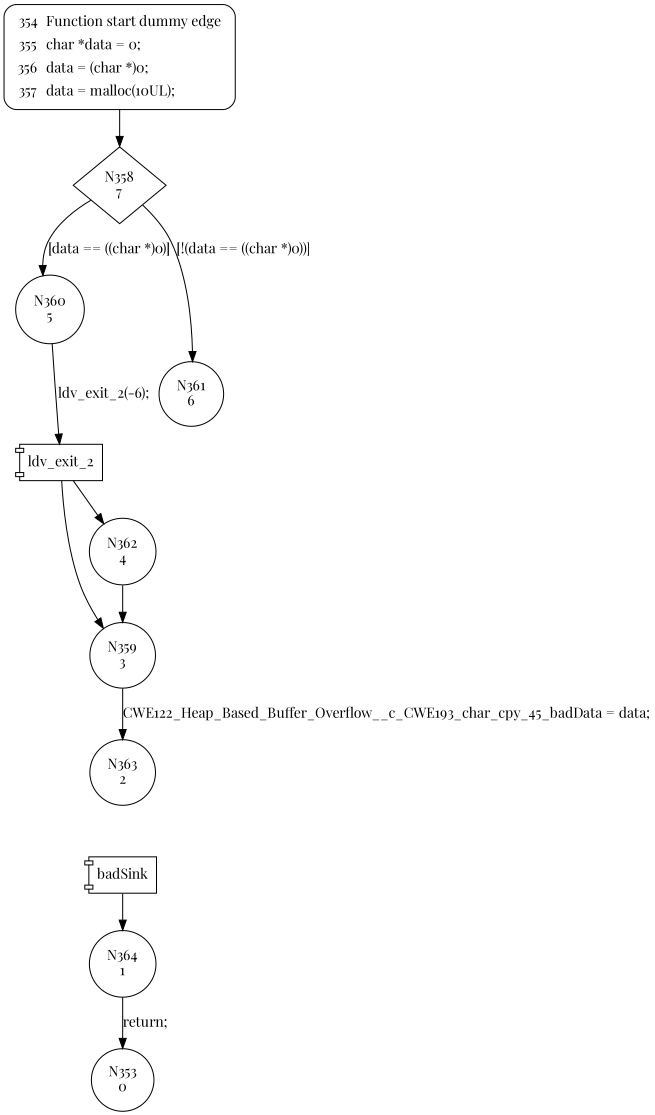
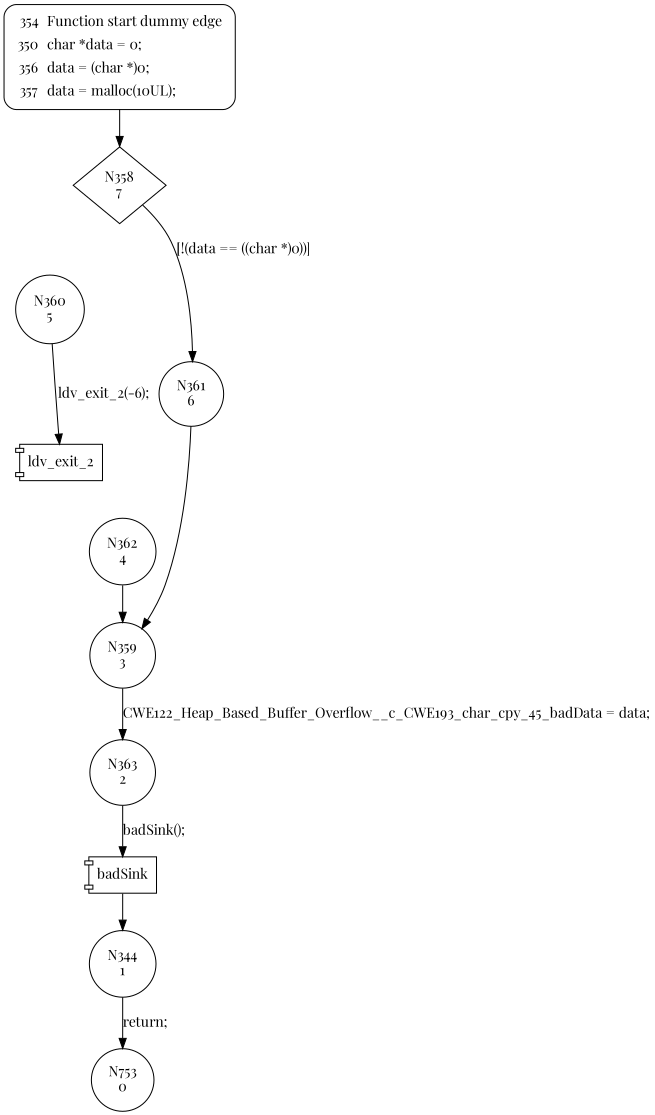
(28, 45) -> (28, 45)
(58, 227) -> none
(86, 498) -> none
(71, 553) -> (180, 526)
none -> (123, 826)
(123, 964) -> (123, 964)
(123, 1080) -> (123, 1080)
